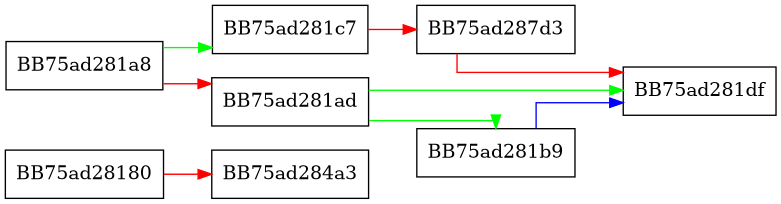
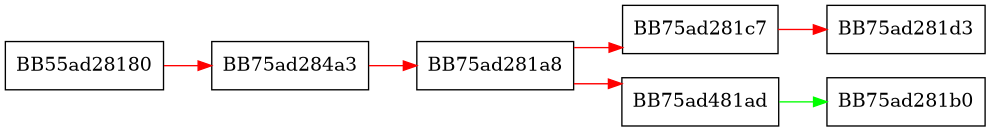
(496, 29) -> (906, 29)
(181, 48) -> (592, 48)
none -> (386, 66)
(700, 91) -> none
(290, 102) -> (700, 102)
(496, 153) -> (906, 102)
(84, 174) -> (84, 66)
